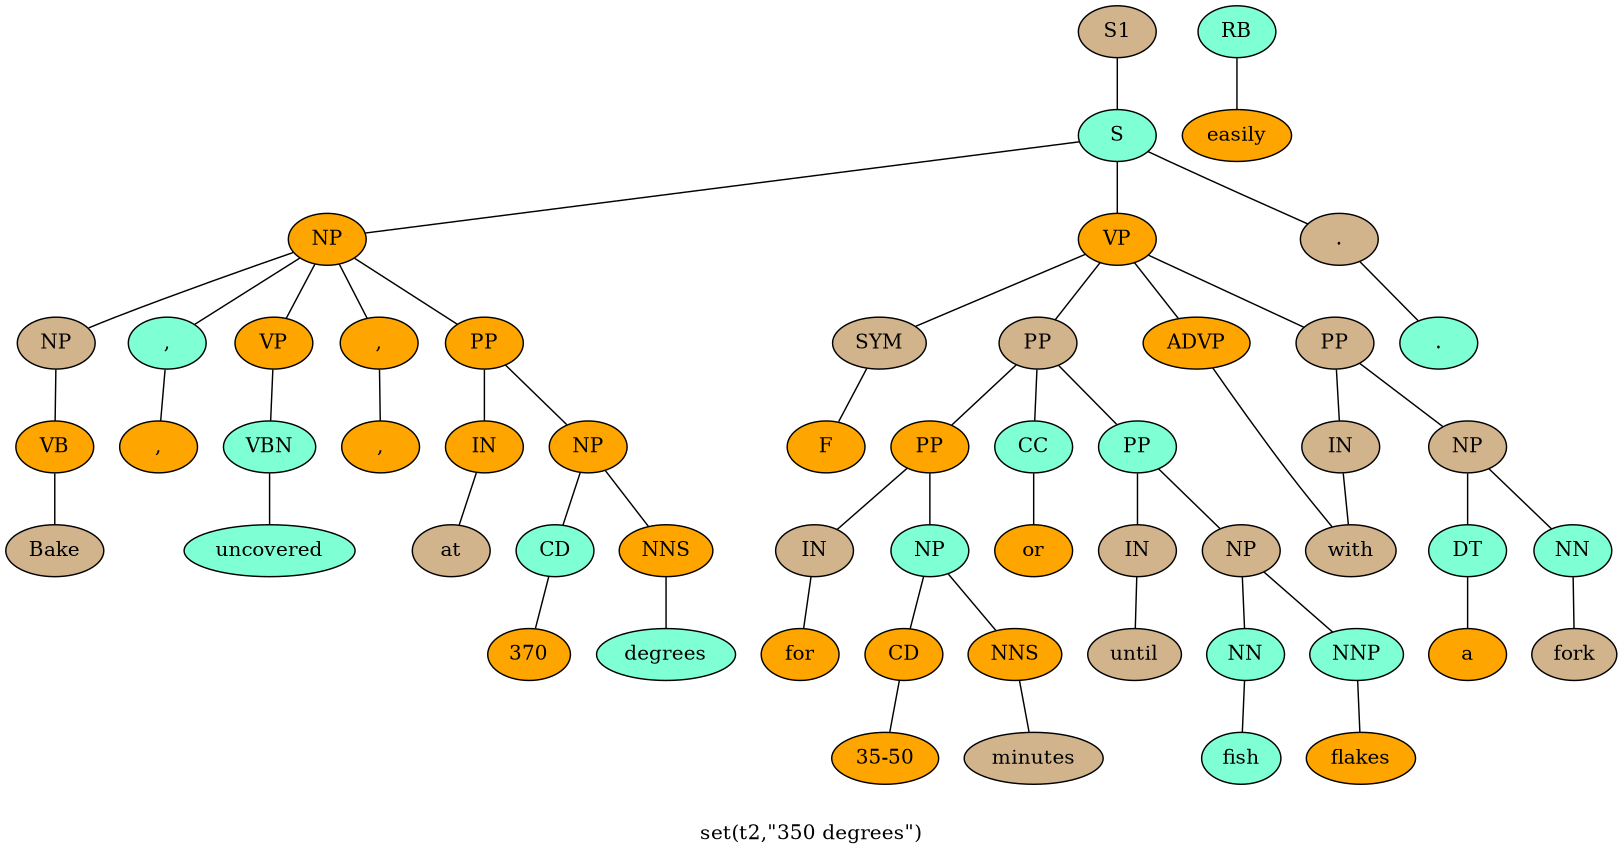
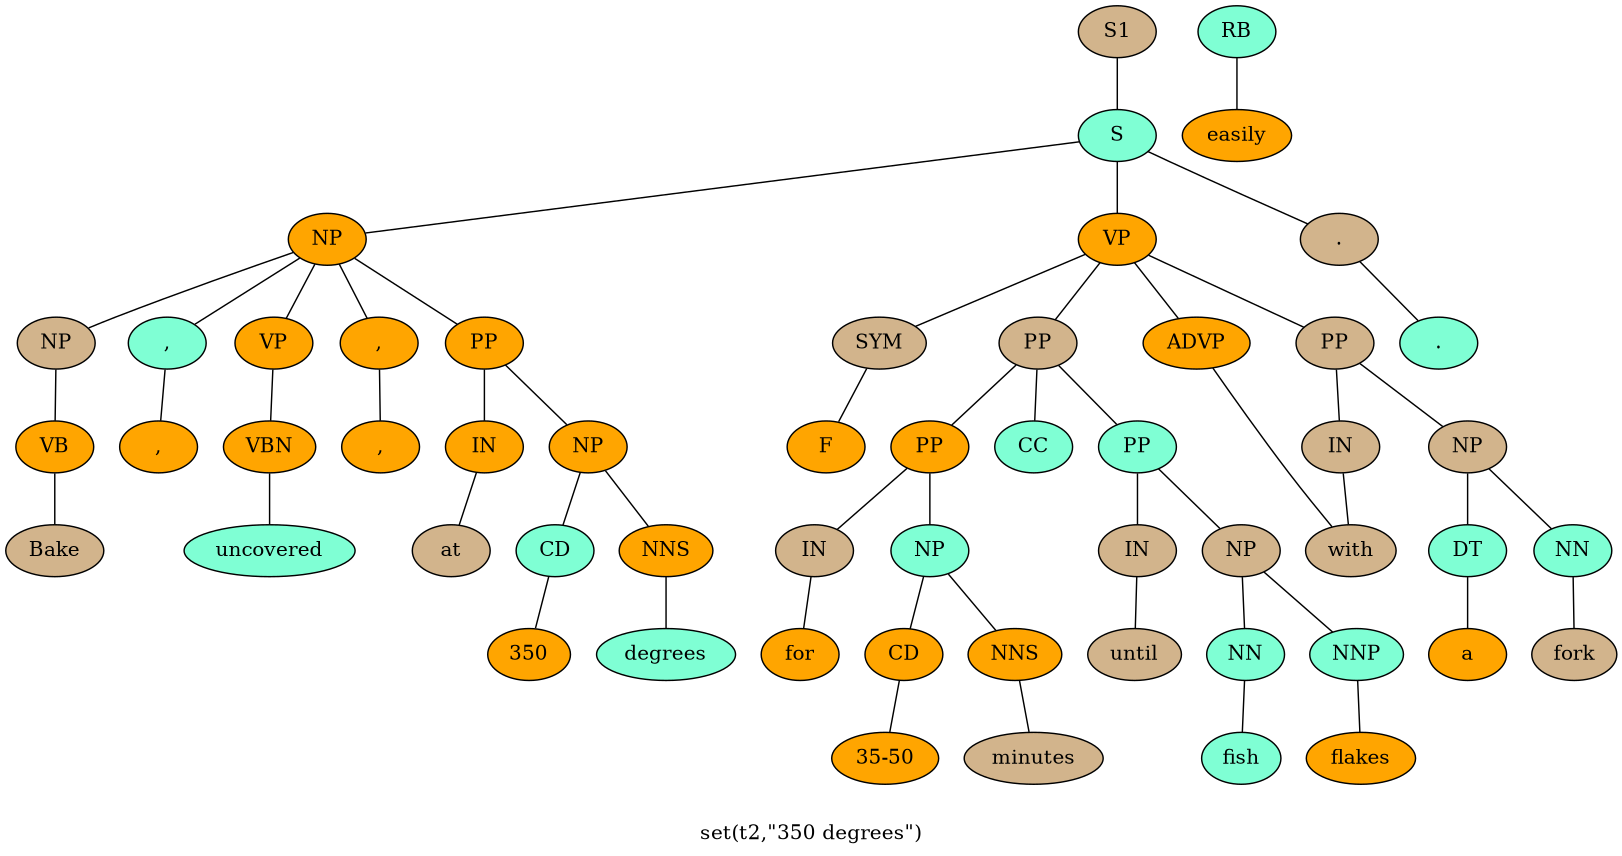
(270, 447) -> (270, 447)
(1034, 551) -> none
(529, 655) -> (529, 655)
